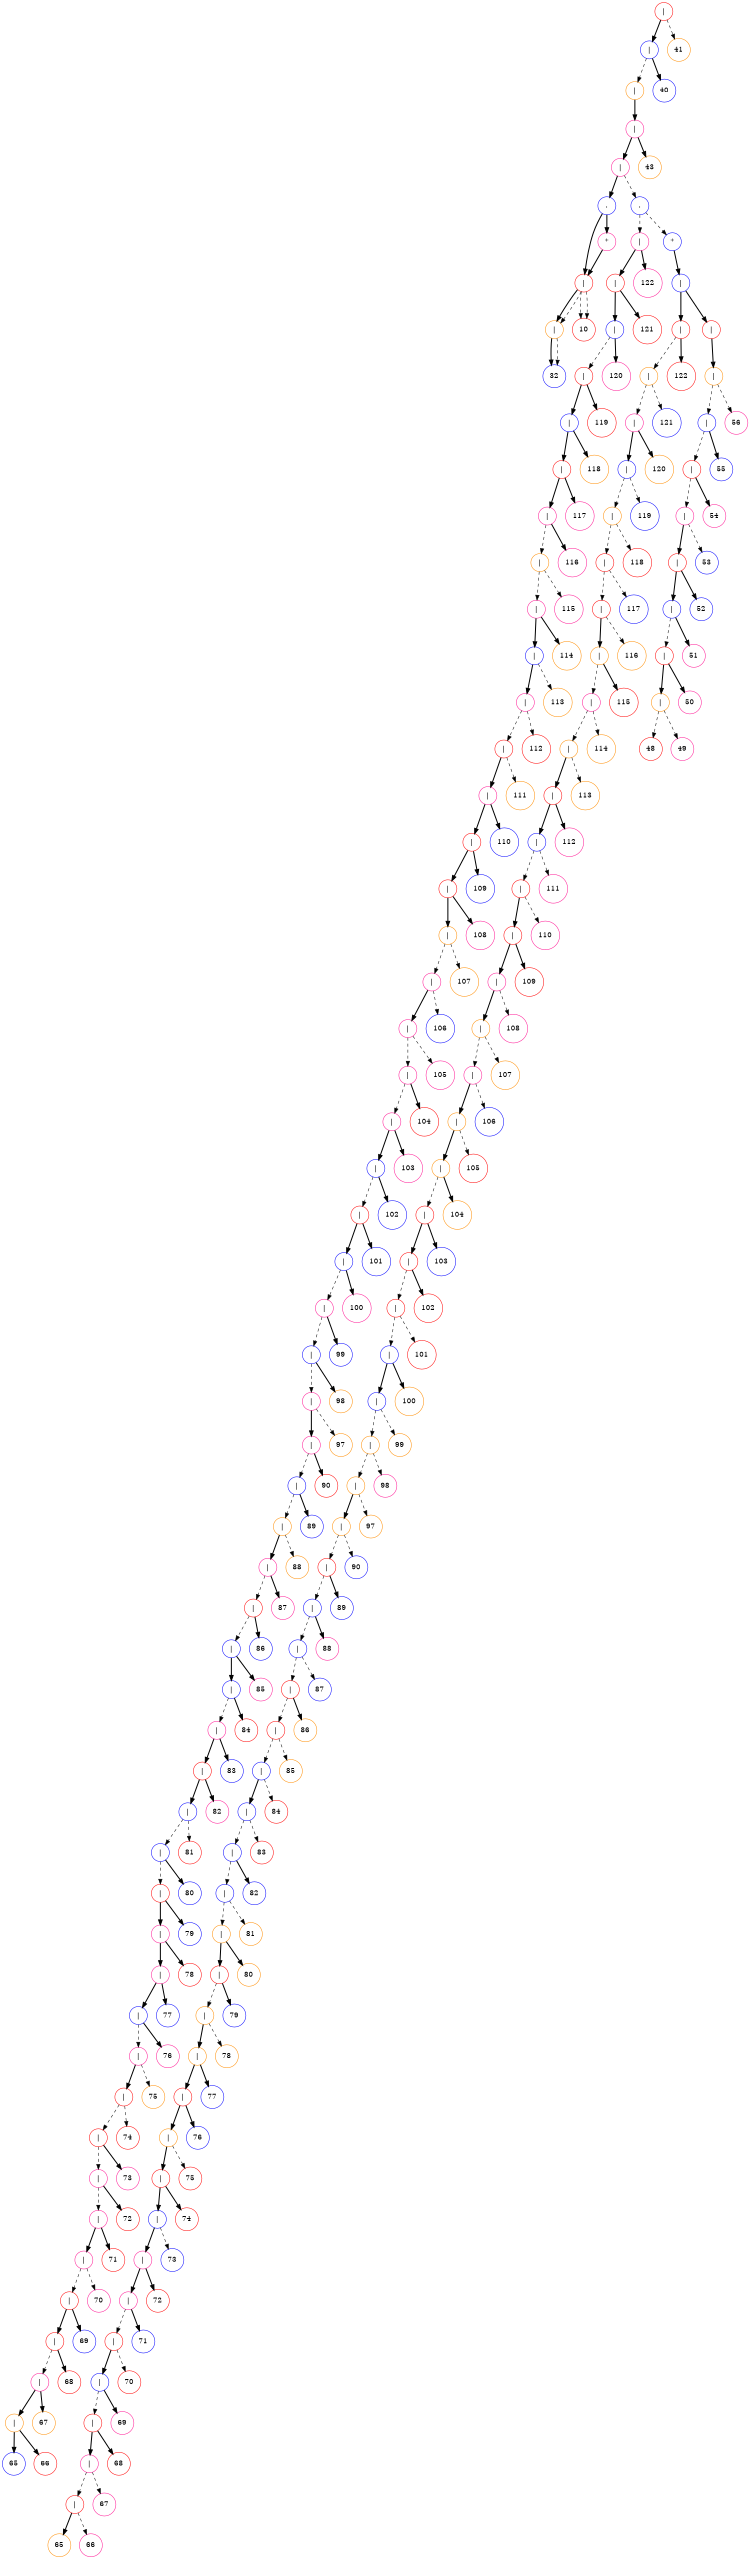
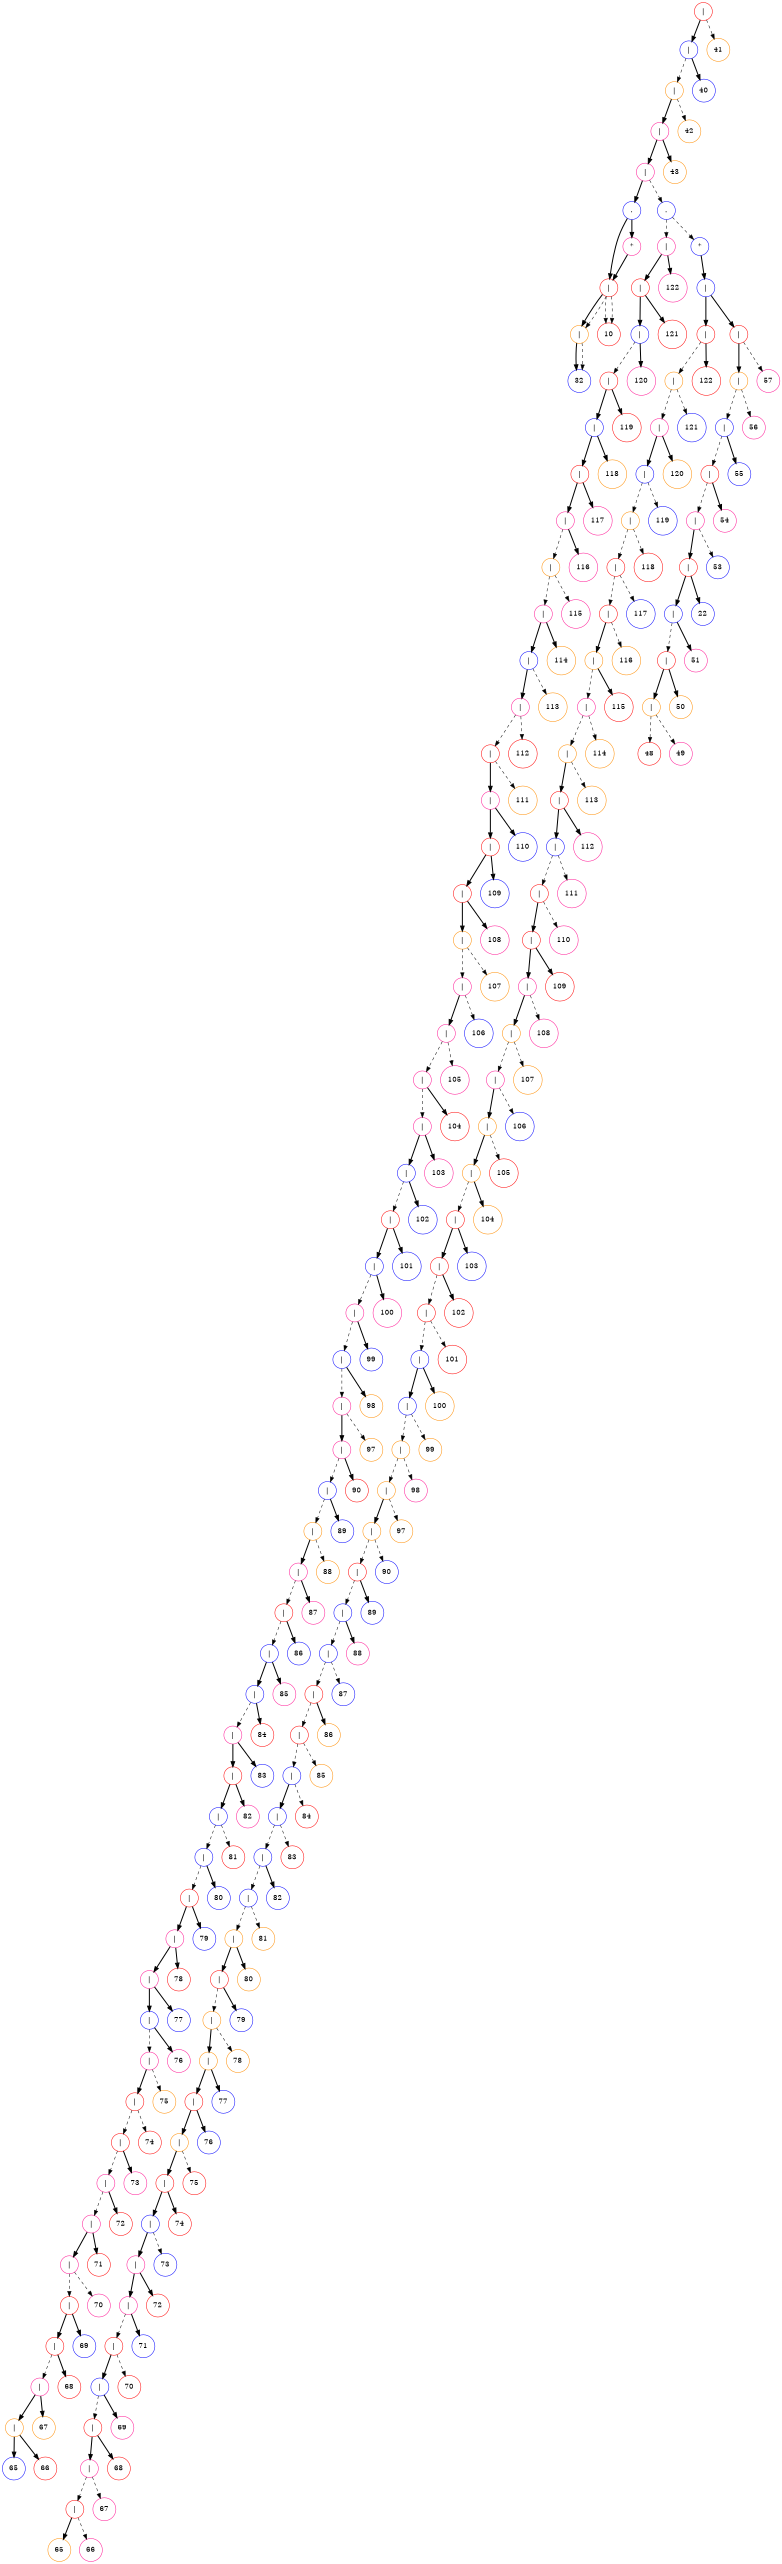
none -> (689, 131)
none -> (768, 381)
(701, 609) -> (703, 614)
(690, 702) -> (681, 707)
